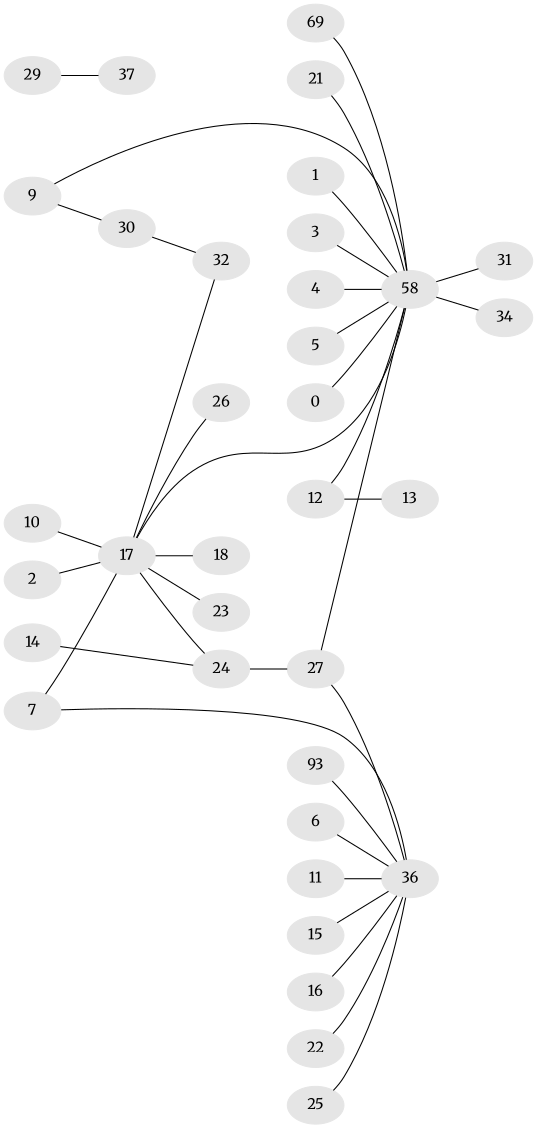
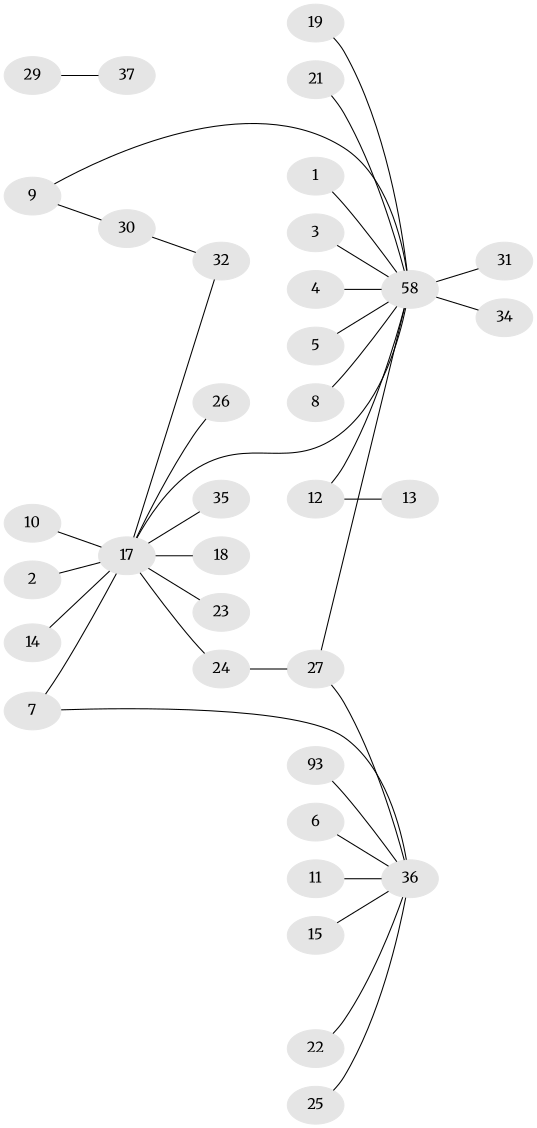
(316, 23) -> (316, 23)
(316, 403) -> (316, 403)
none -> (221, 499)
(127, 656) -> (80, 599)
(316, 992) -> none
